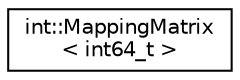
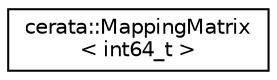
(120, 40) -> (138, 40)
